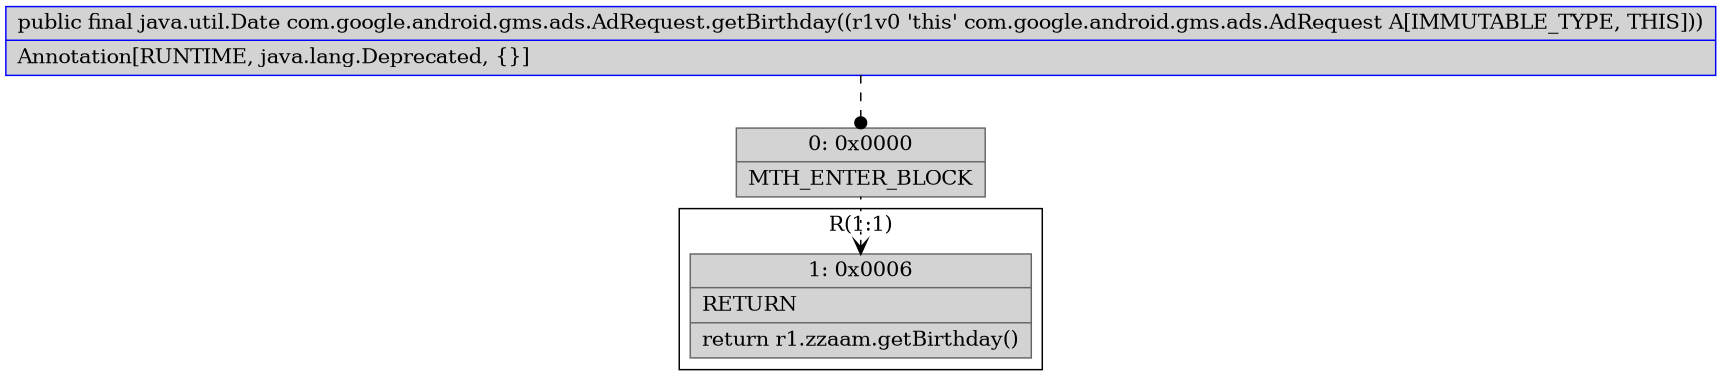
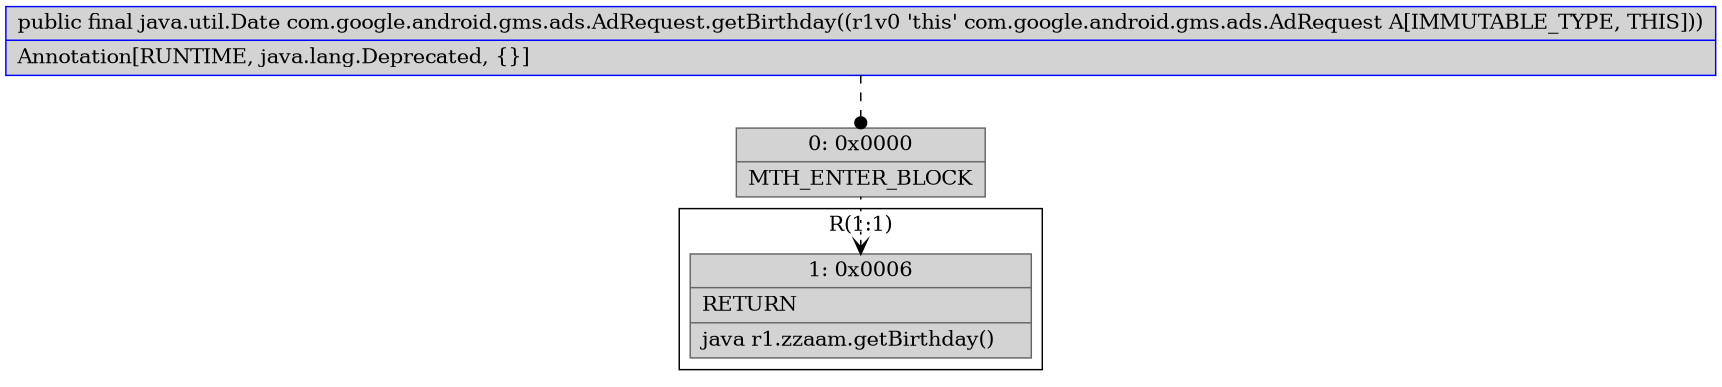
(861, 340) -> (848, 340)
